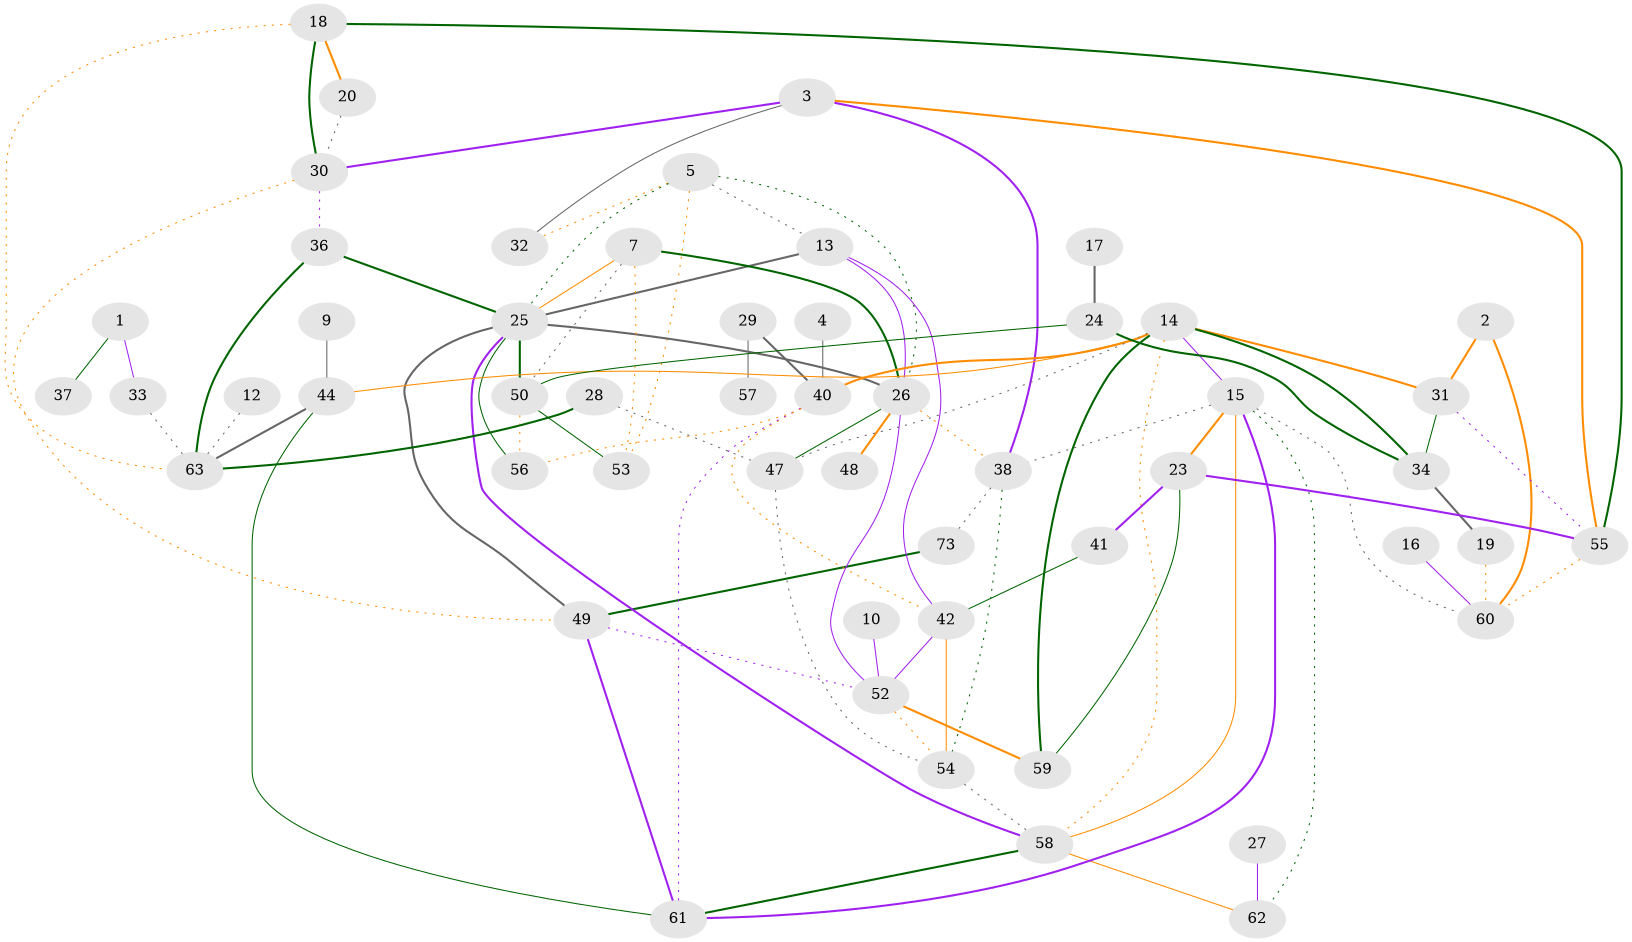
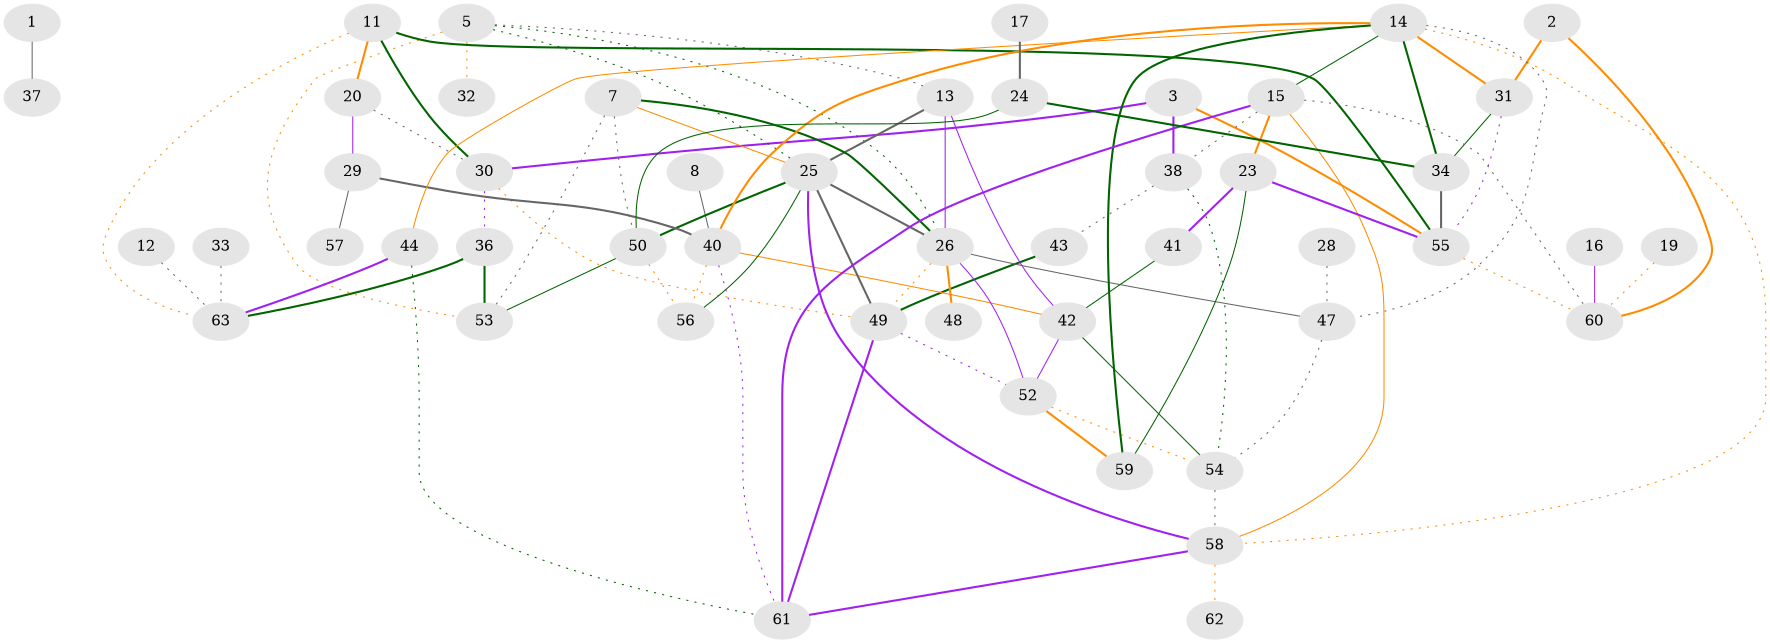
(319, 23) -> (372, 23)
none -> (353, 135)
(652, 154) -> none
(420, 284) -> (485, 284)
(327, 322) -> none
(823, 322) -> (695, 172)
(92, 359) -> (32, 60)
(129, 359) -> none
(635, 359) -> (553, 212)
(1206, 363) -> (1337, 60)
(261, 434) -> (317, 287)
(838, 434) -> (1135, 287)
(953, 434) -> (916, 280)
(400, 449) -> none
(1453, 507) -> (1441, 210)
(769, 521) -> (891, 282)
(946, 546) -> (1059, 247)
(872, 620) -> none
(1315, 652) -> none
(946, 695) -> (1141, 396)
(265, 801) -> (476, 531)
(1257, 845) -> none
(862, 882) -> (998, 583)
(1151, 882) -> (1215, 583)
